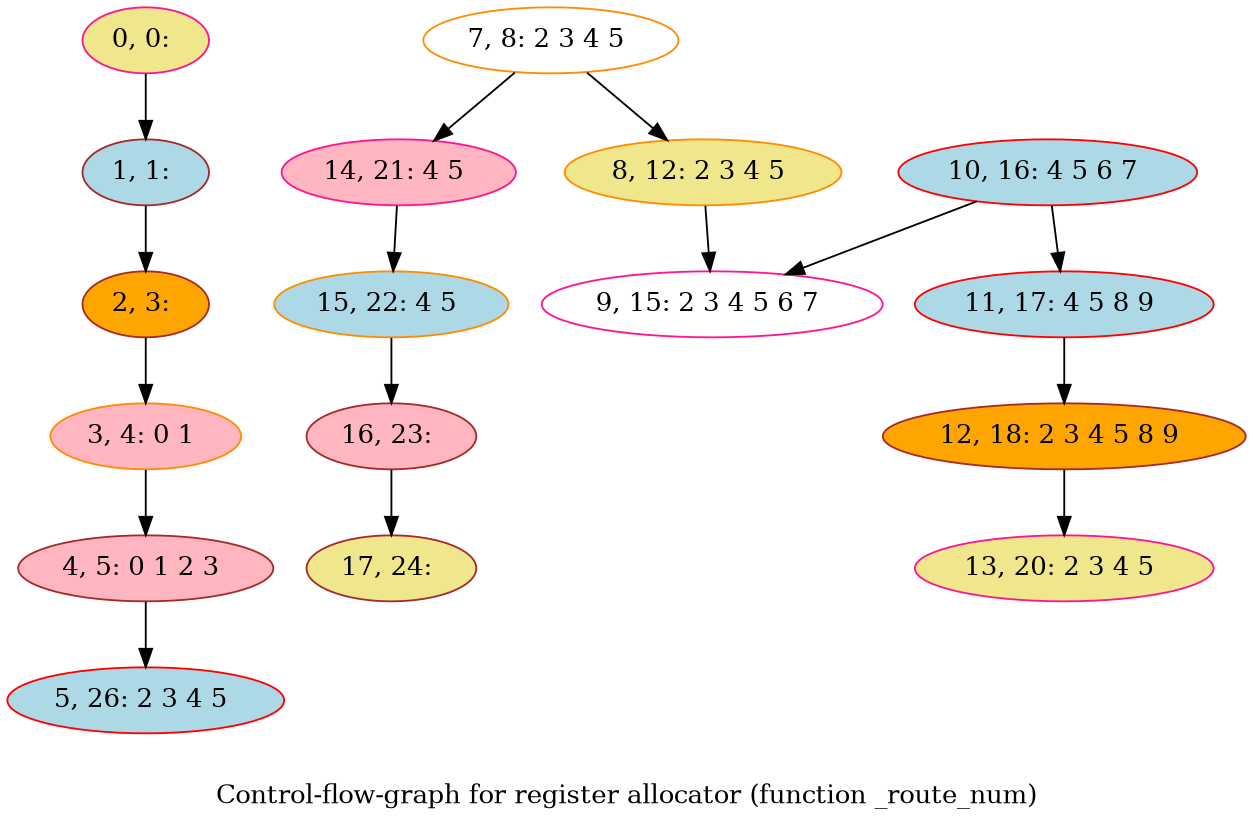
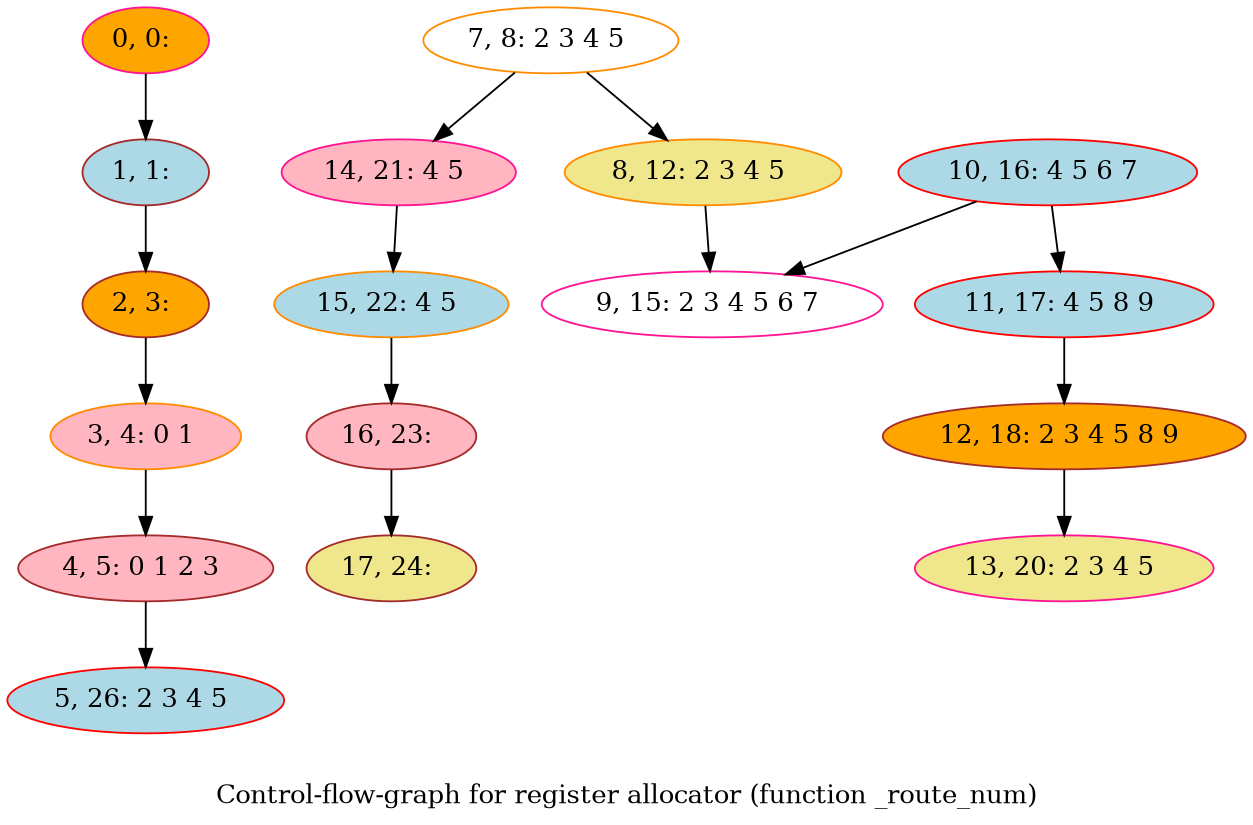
(146, 40) -> (146, 40)
